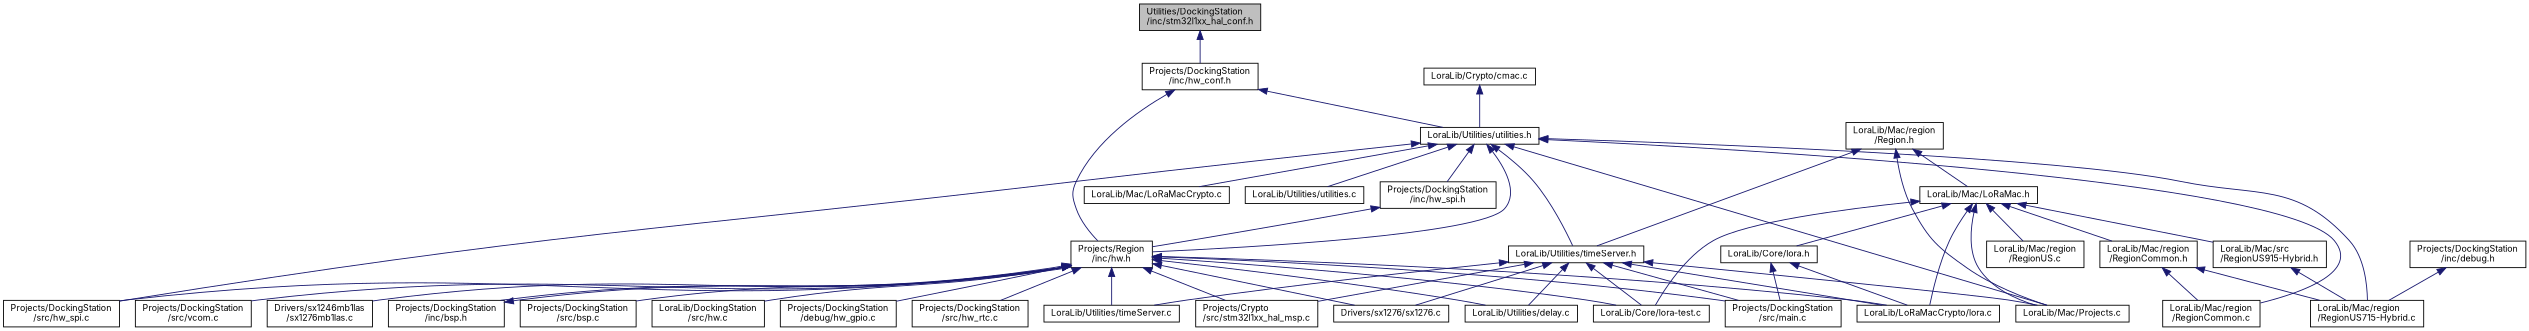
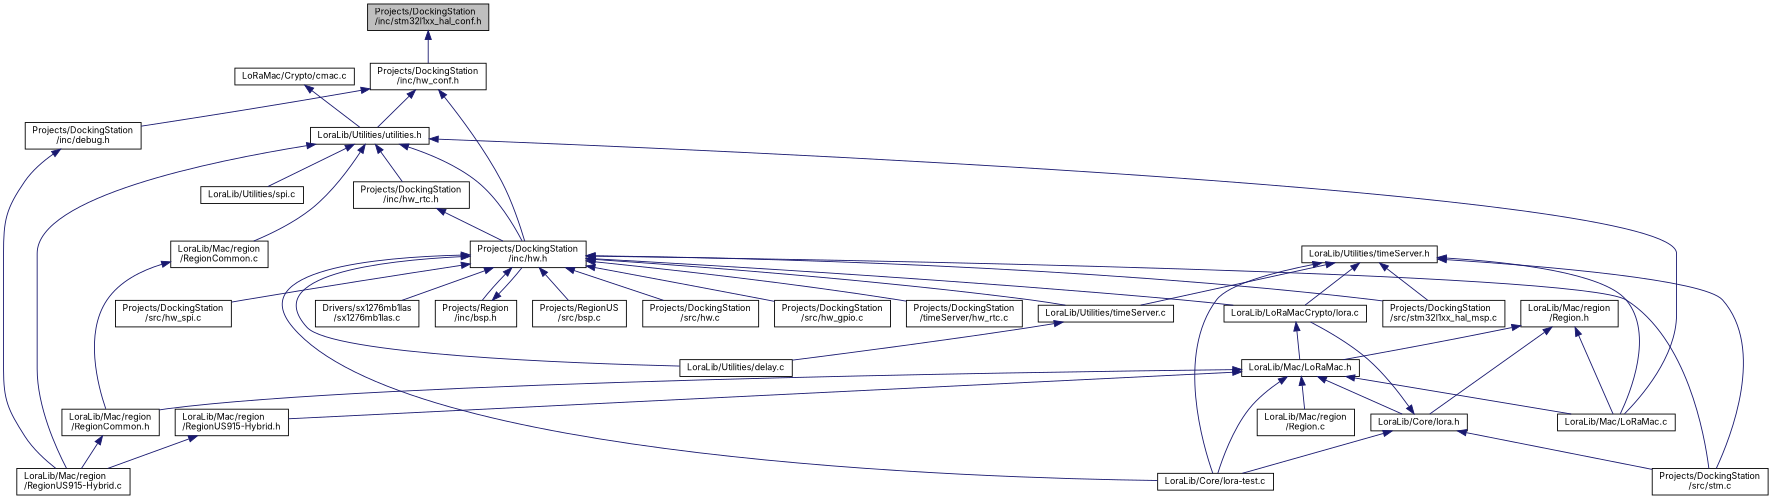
(1200, 17) -> (428, 17)
(1480, 77) -> (295, 77)
none -> (251, 109)
(1542, 192) -> none
(1157, 195) -> none
(1305, 195) -> (252, 195)
(1438, 195) -> (411, 195)
(1725, 199) -> (1487, 373)
(765, 216) -> none
(1112, 254) -> (528, 254)
(2035, 254) -> (1306, 422)
(2270, 254) -> (232, 422)
(1942, 258) -> (1298, 345)
(1546, 287) -> (923, 343)
(2183, 287) -> (98, 321)
(193, 314) -> none
(320, 314) -> (367, 314)
(446, 314) -> (476, 314)
(578, 314) -> (579, 314)
(708, 314) -> (701, 314)
(838, 314) -> (833, 314)
(970, 314) -> (964, 314)
(1257, 314) -> (1444, 314)
(1391, 314) -> none
(1783, 314) -> (1710, 482)
(2072, 314) -> (1616, 422)
(2367, 314) -> (73, 482)
none -> (1313, 453)
